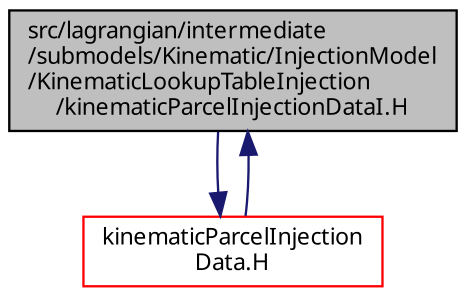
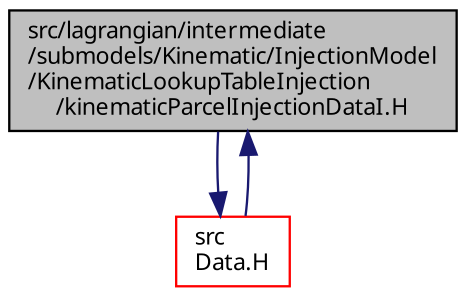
(233, 252) -> (233, 252)
